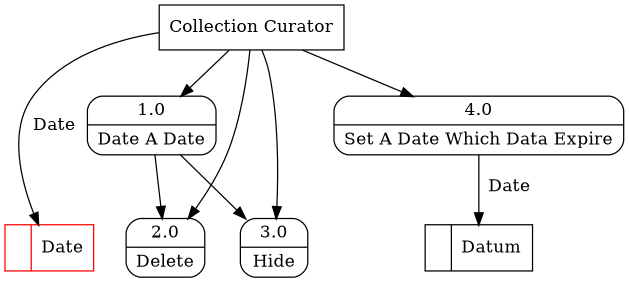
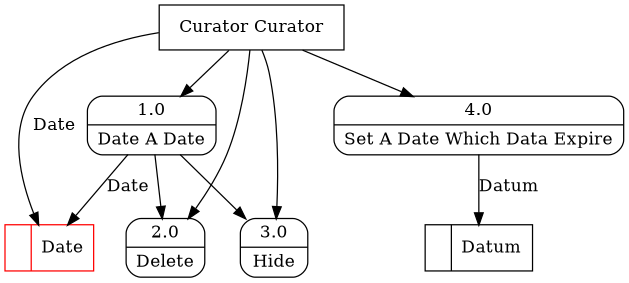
(252, 27) -> (252, 27)
none -> (102, 185)
(509, 187) -> (509, 187)
